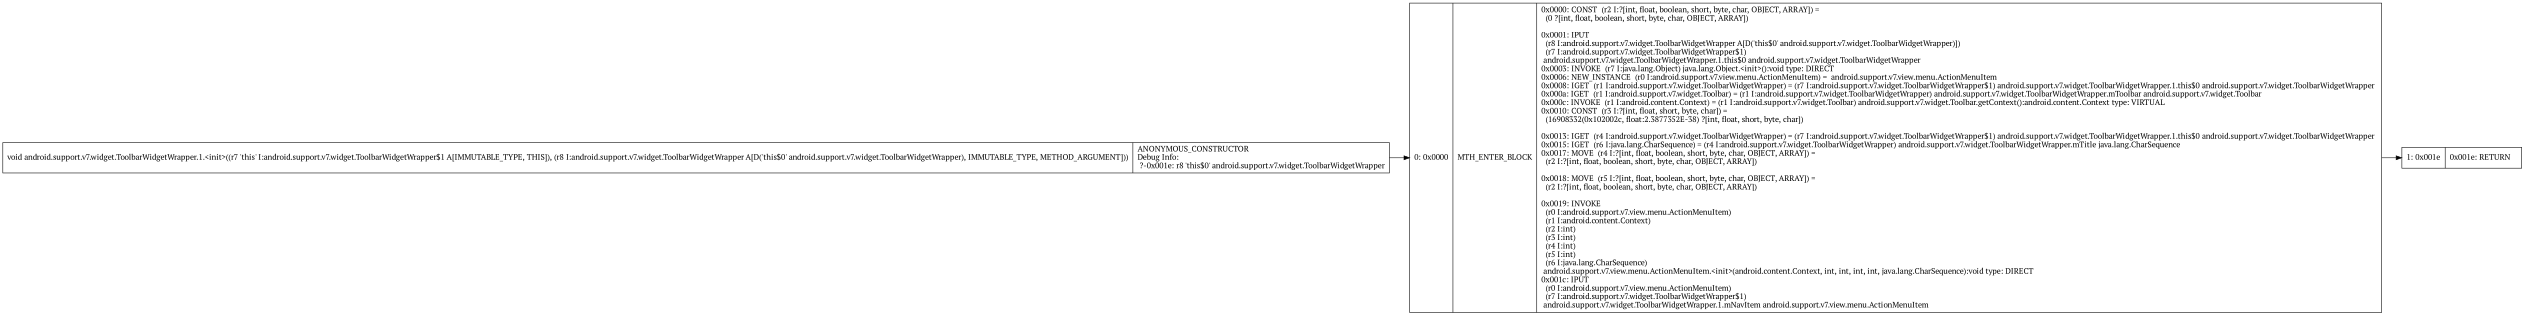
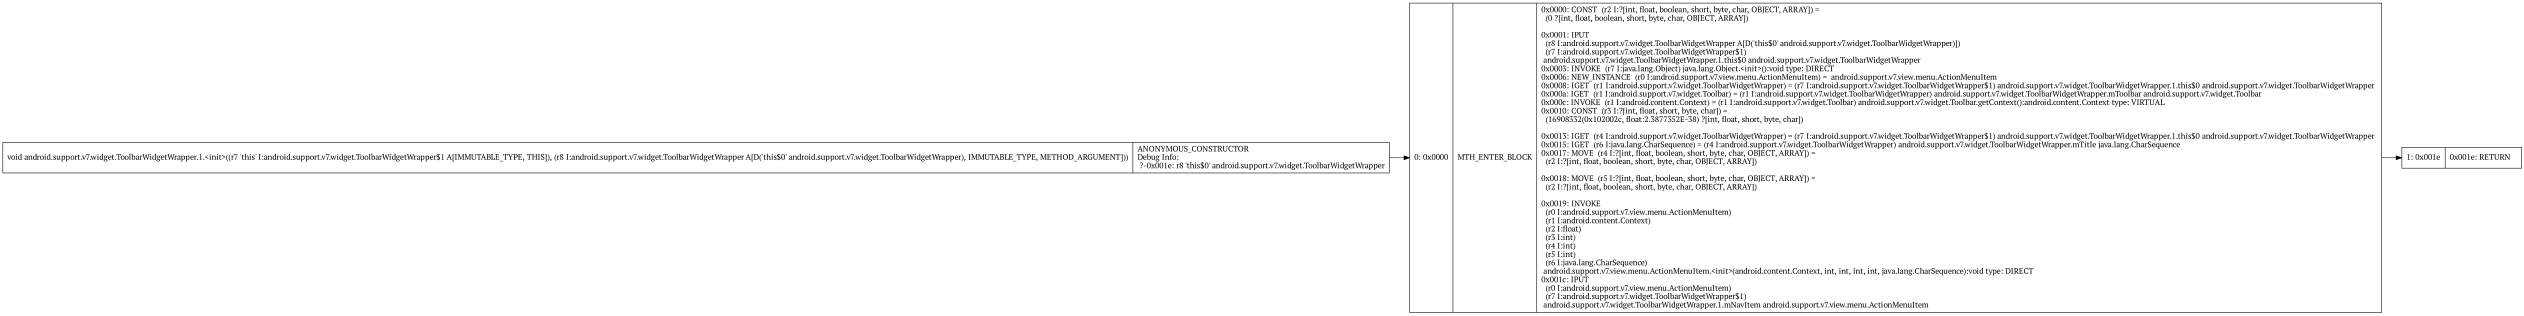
(1558, 229) -> (1561, 229)
